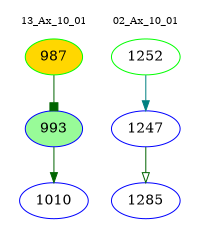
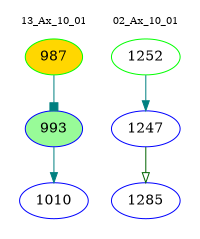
(54, 88) -> (54, 88)
(54, 160) -> (54, 160)
